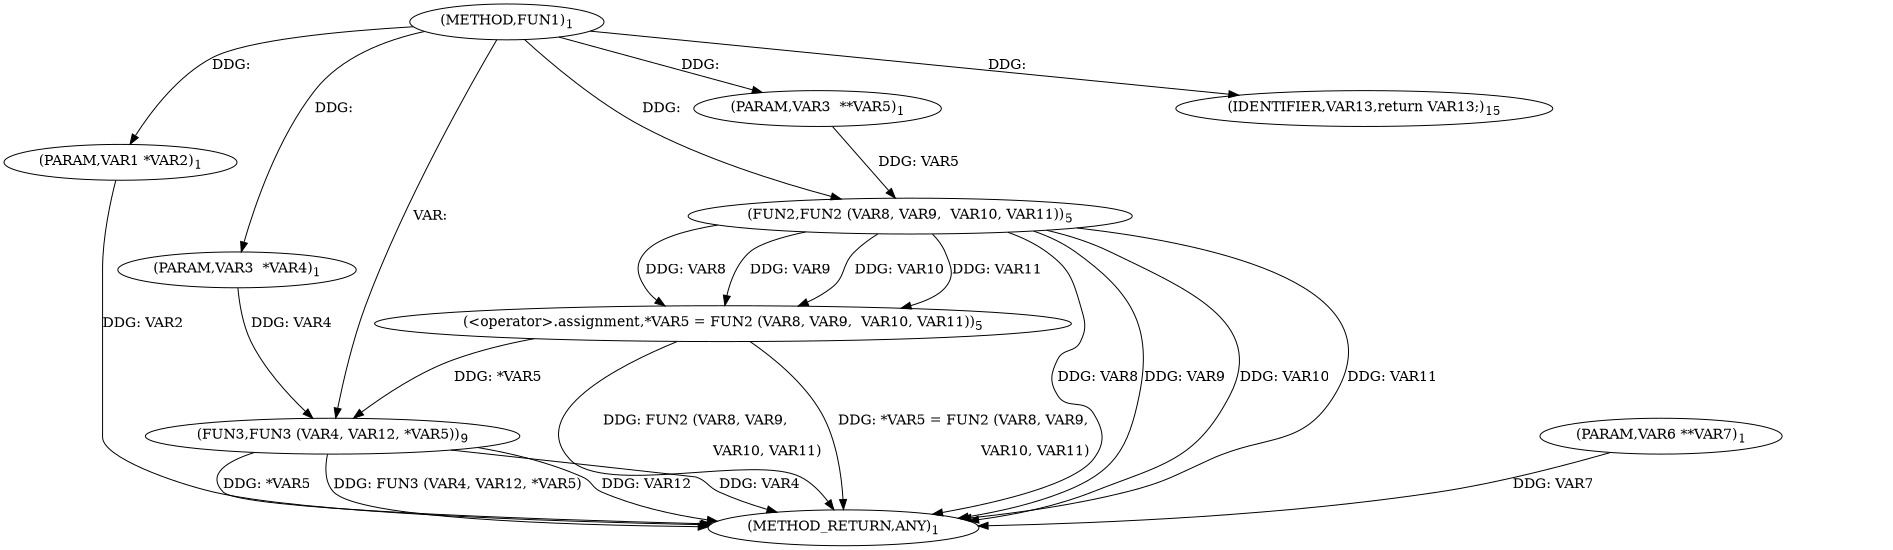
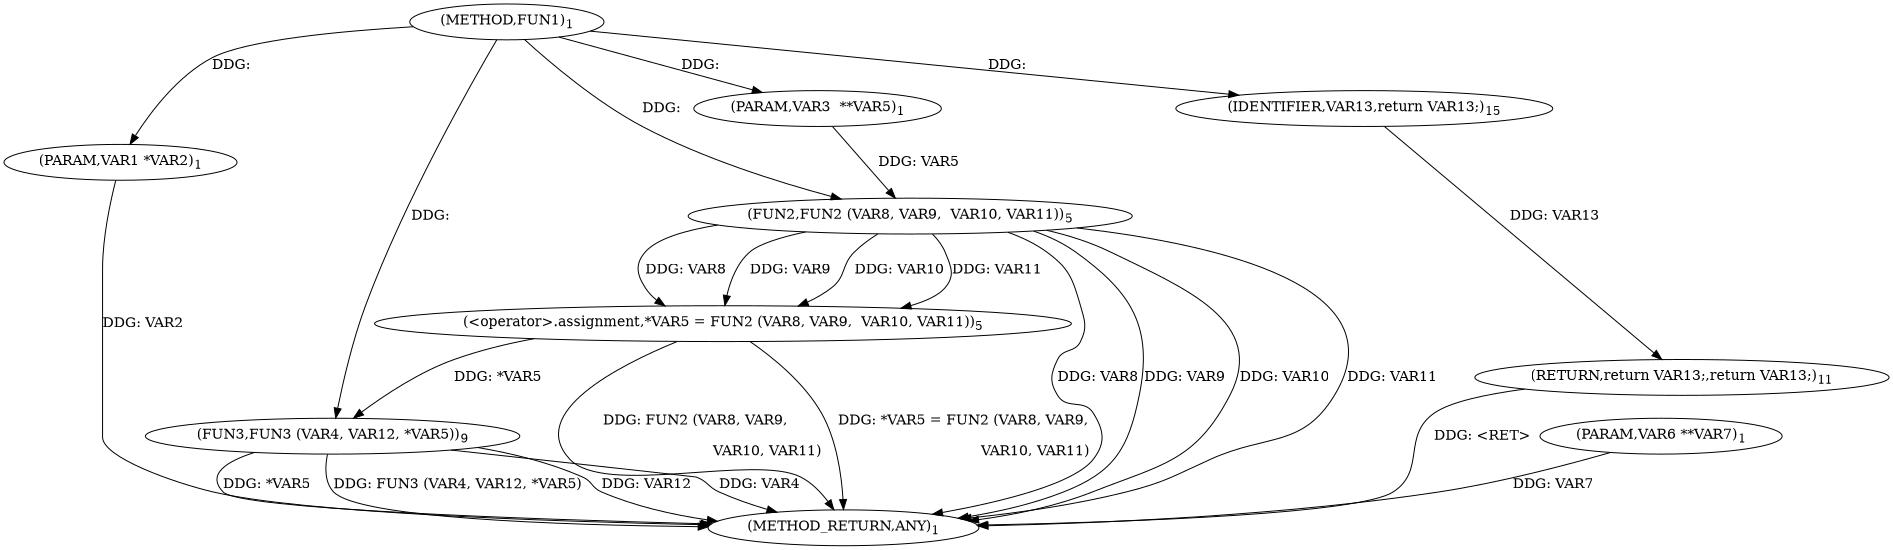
(433, 216) -> (433, 216)
(237, 270) -> none
none -> (1682, 377)
